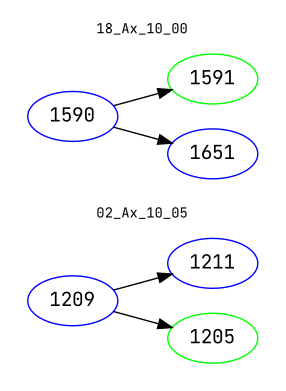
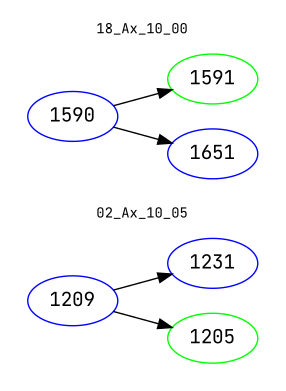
(213, 263) -> (213, 263)
